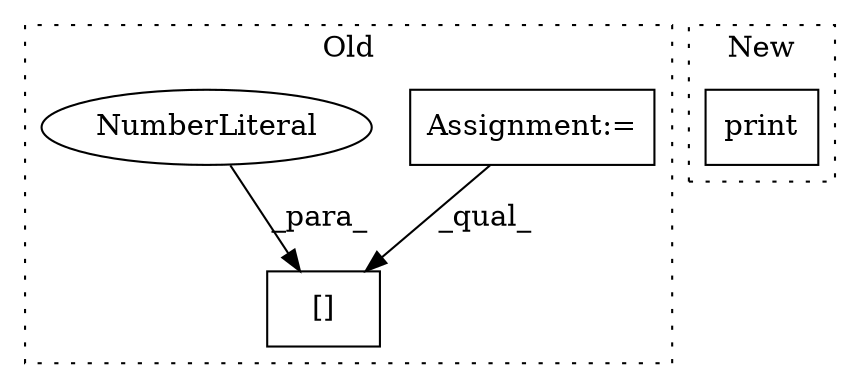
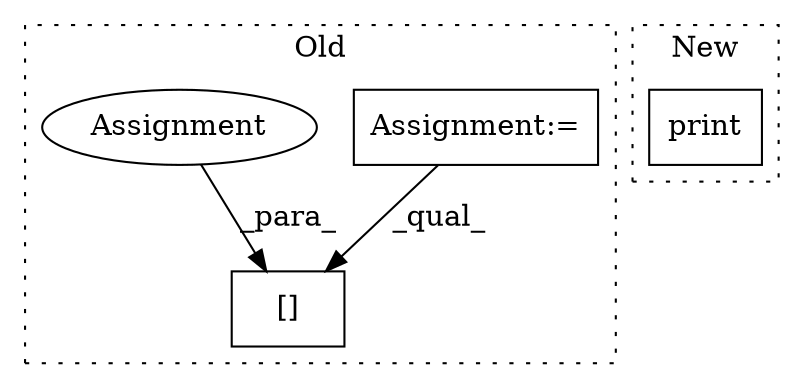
(207, 127) -> (180, 127)
